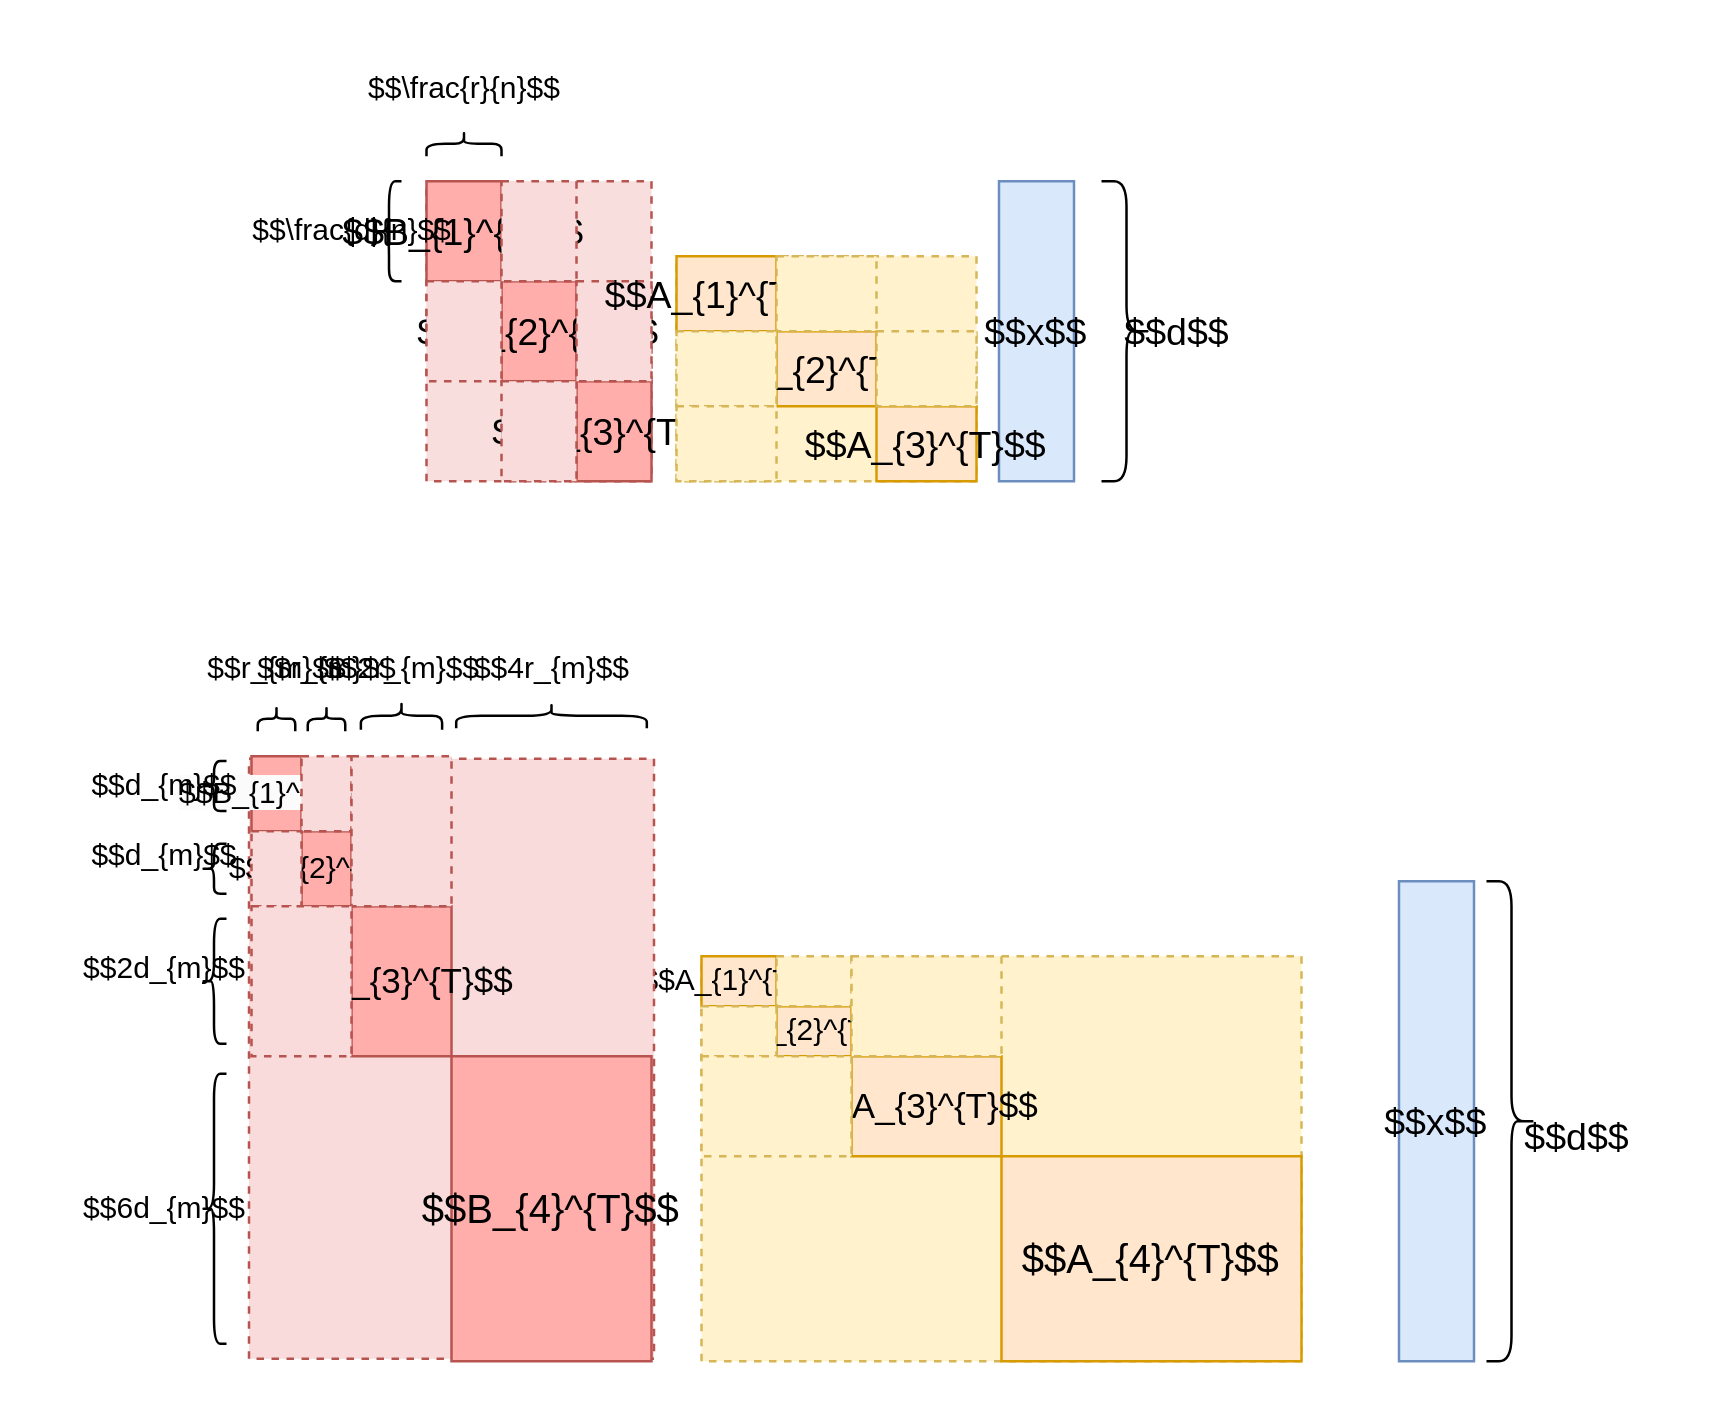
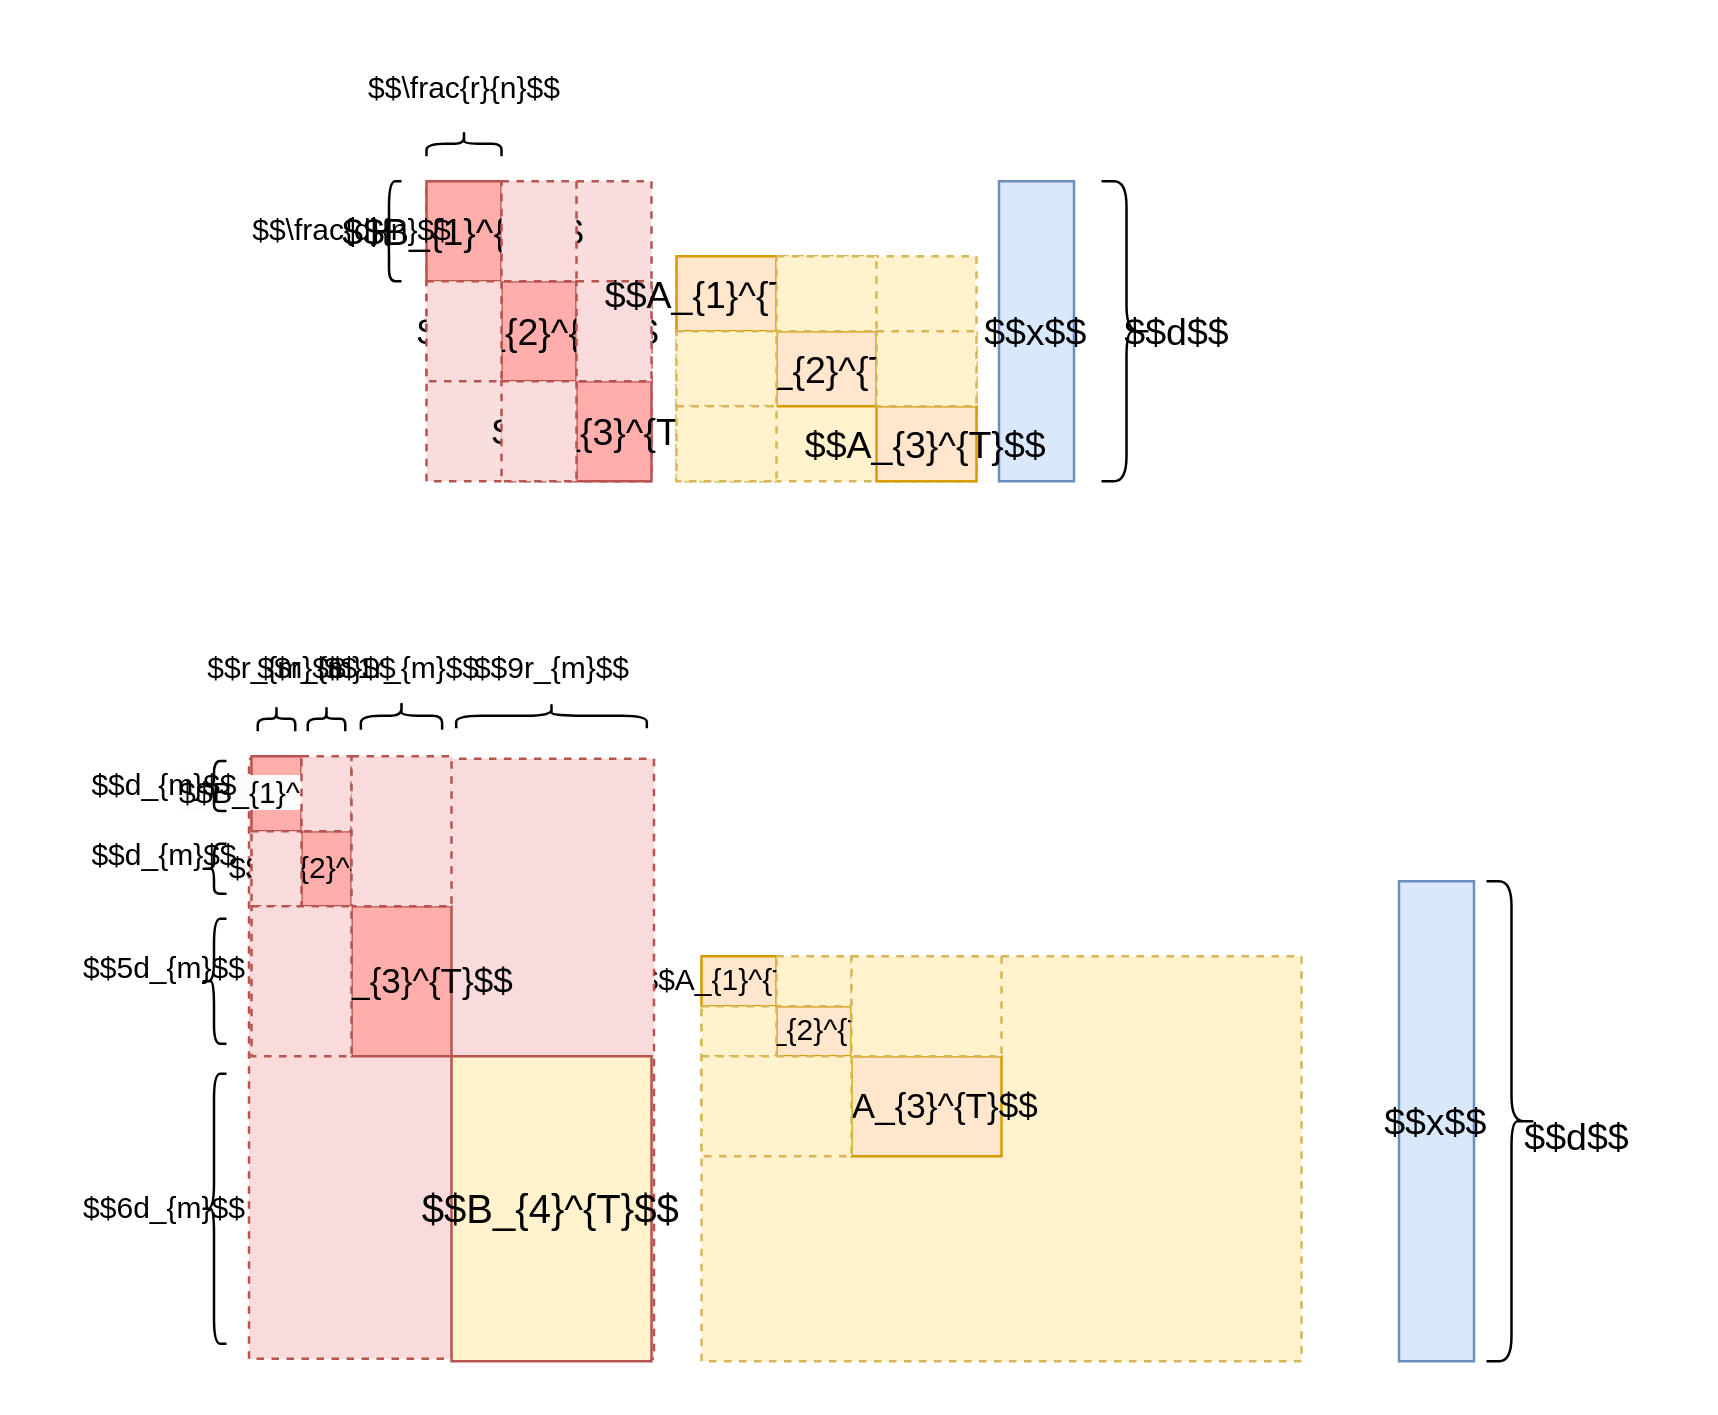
(403, 669) -> (403, 669)
(553, 669) -> (553, 669)
(165, 969) -> (165, 969)
(551, 1209) -> (551, 1209)
(1151, 1259) -> none
